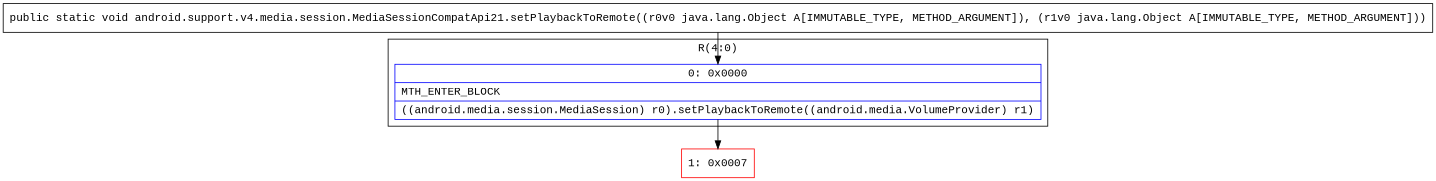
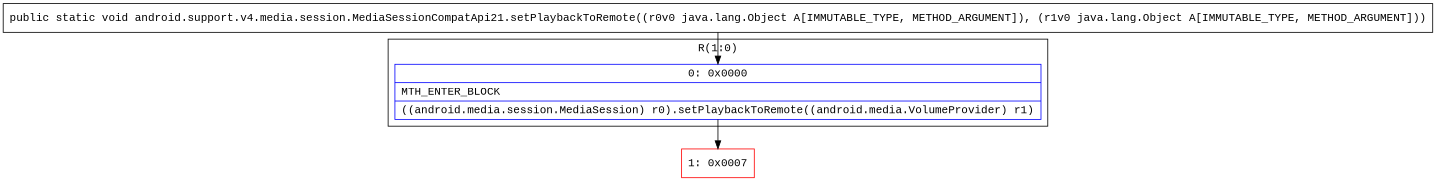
(718, 48) -> (718, 48)
